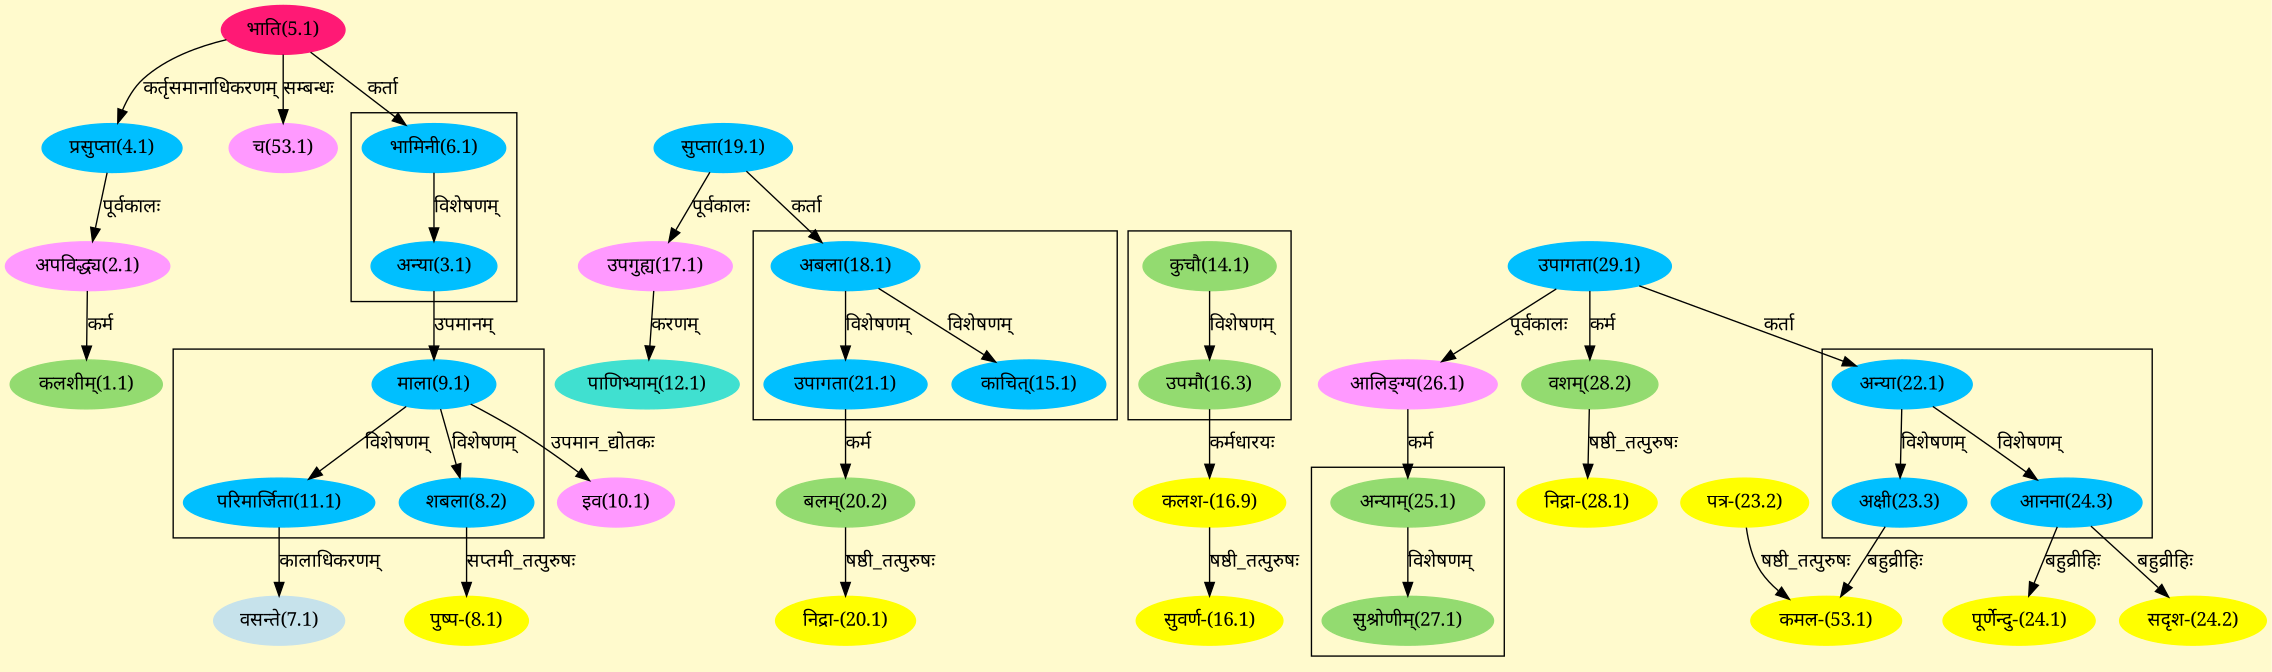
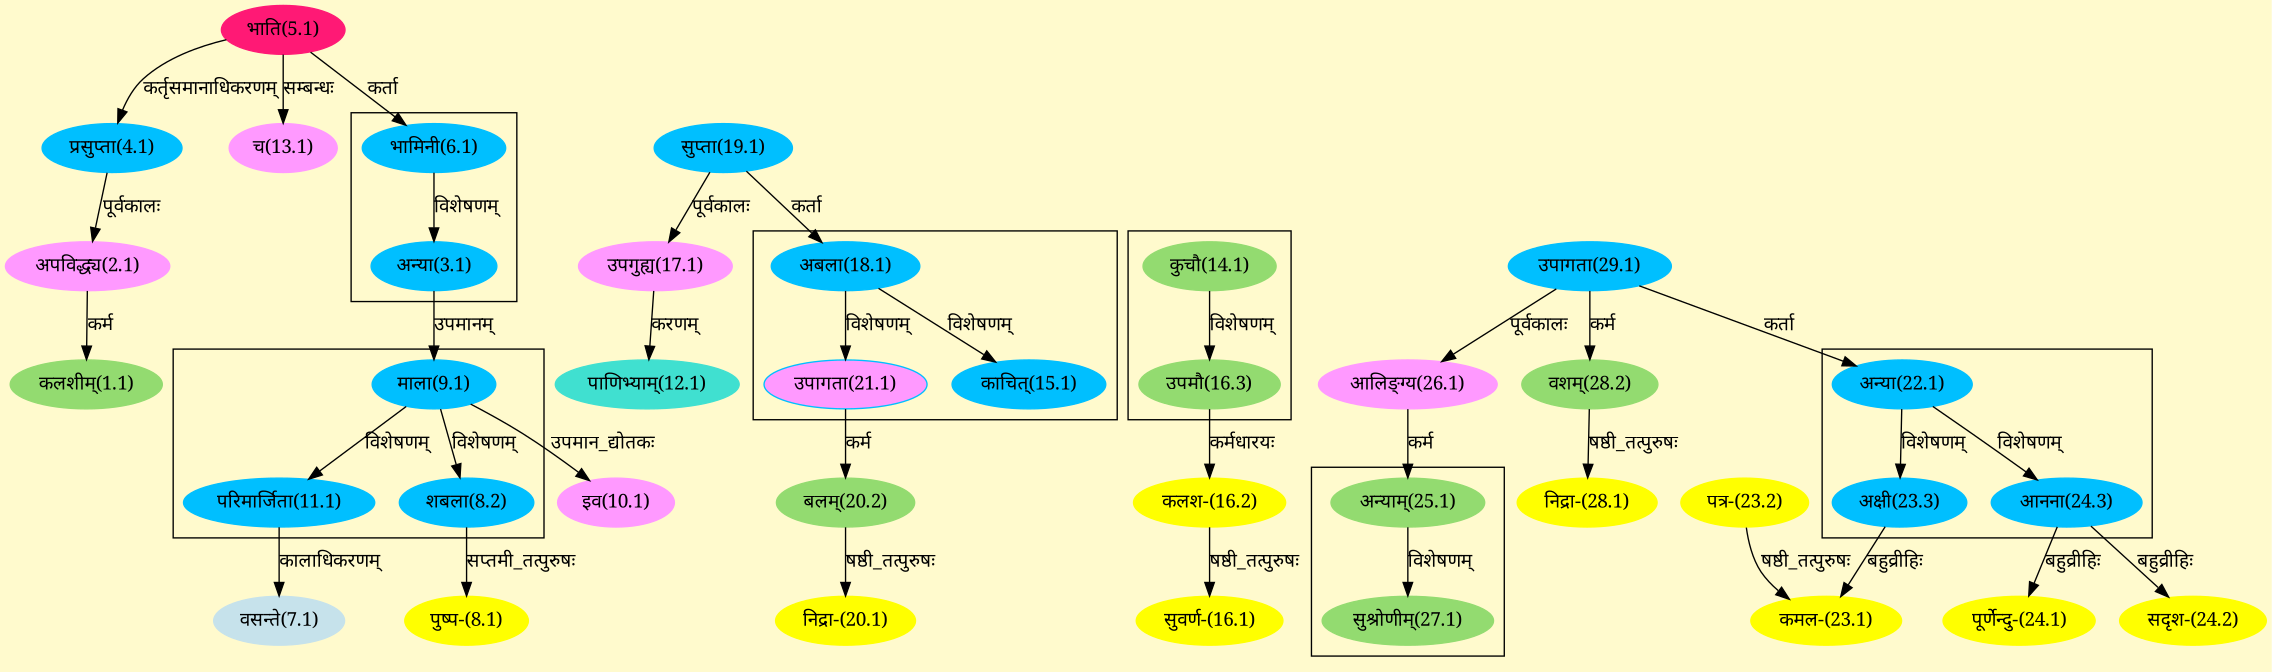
(283, 148) -> (283, 148)
(846, 384) -> (846, 384)
(1210, 503) -> (1210, 503)
(1826, 621) -> (1826, 621)
